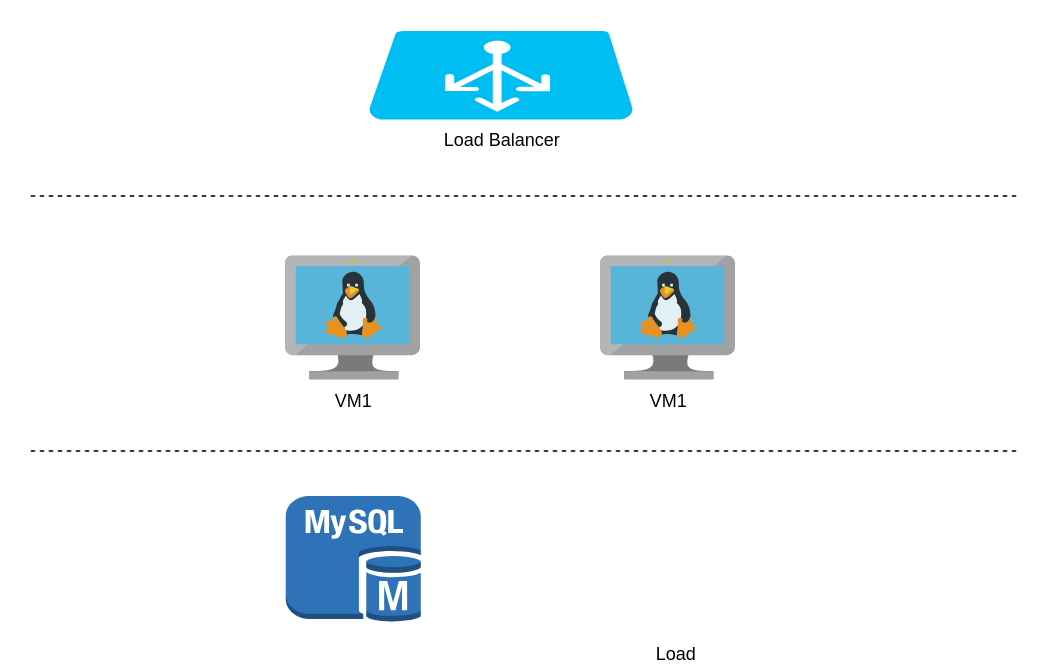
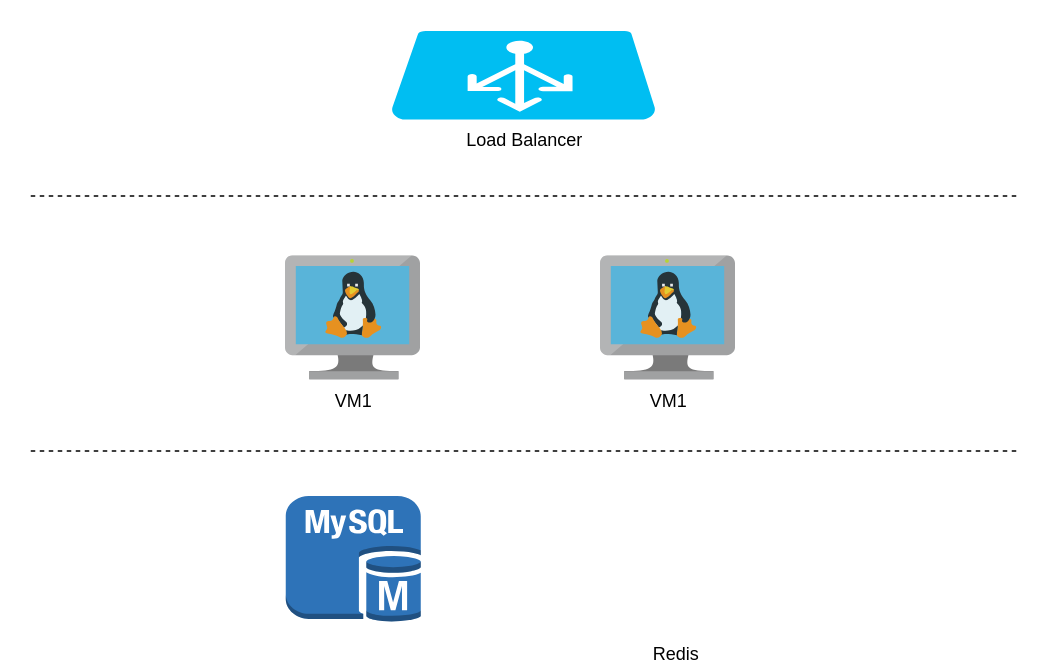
(501, 75) -> (524, 75)
(677, 655) -> (677, 655)
